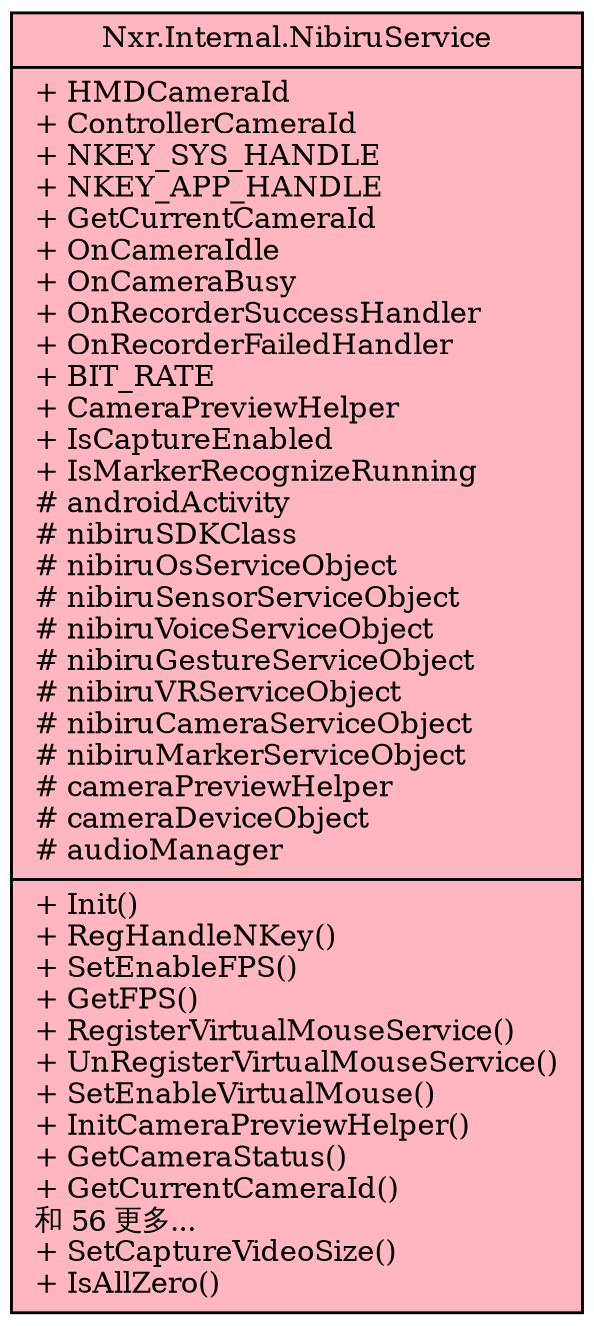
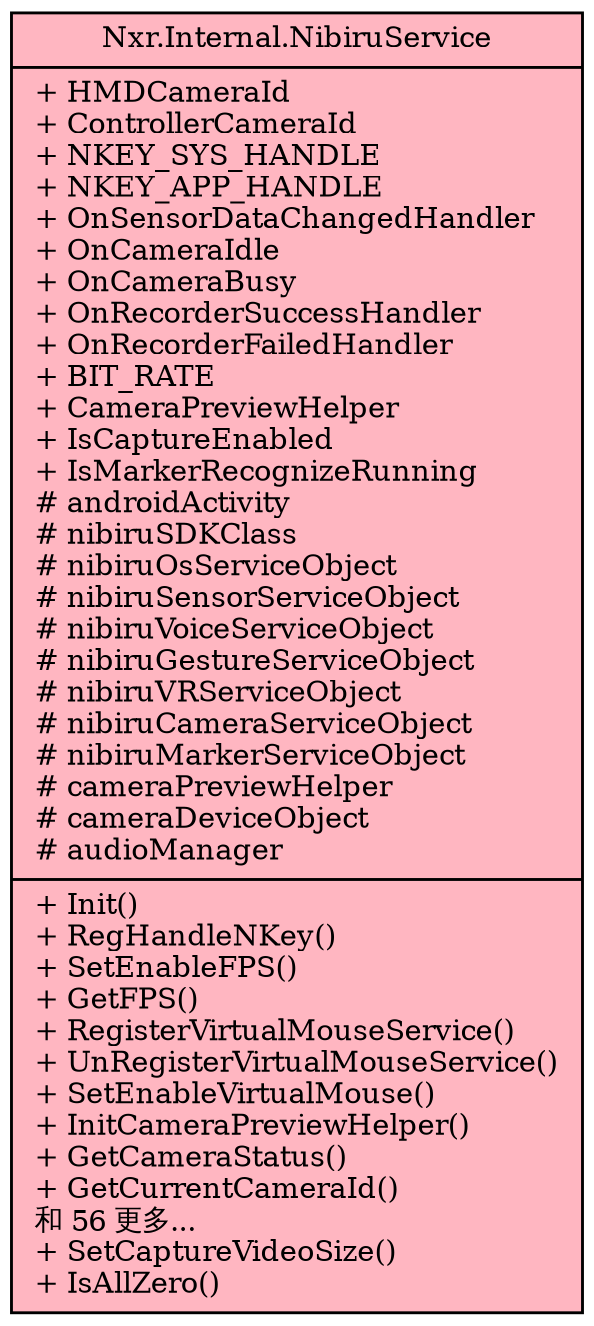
(207, 220) -> (286, 220)
